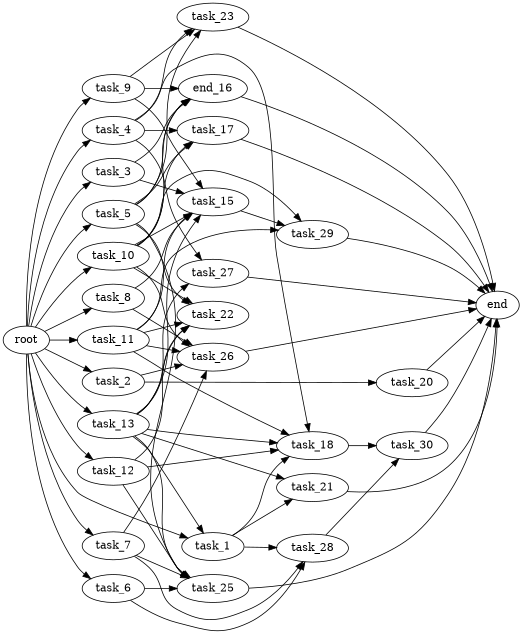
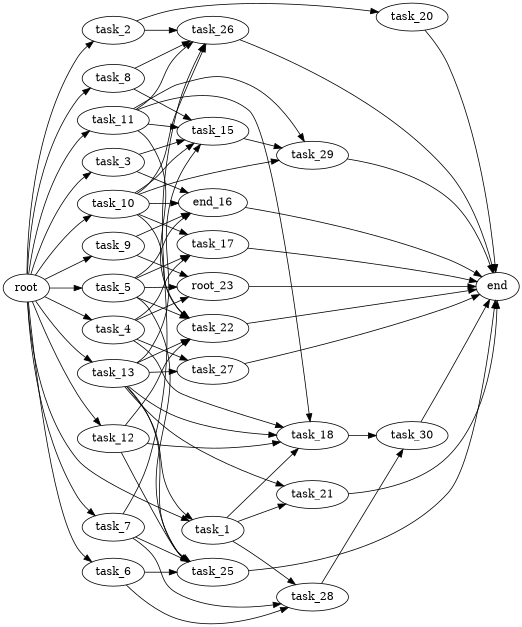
(213, 17) -> (213, 286)
(172, 143) -> none
none -> (358, 307)
